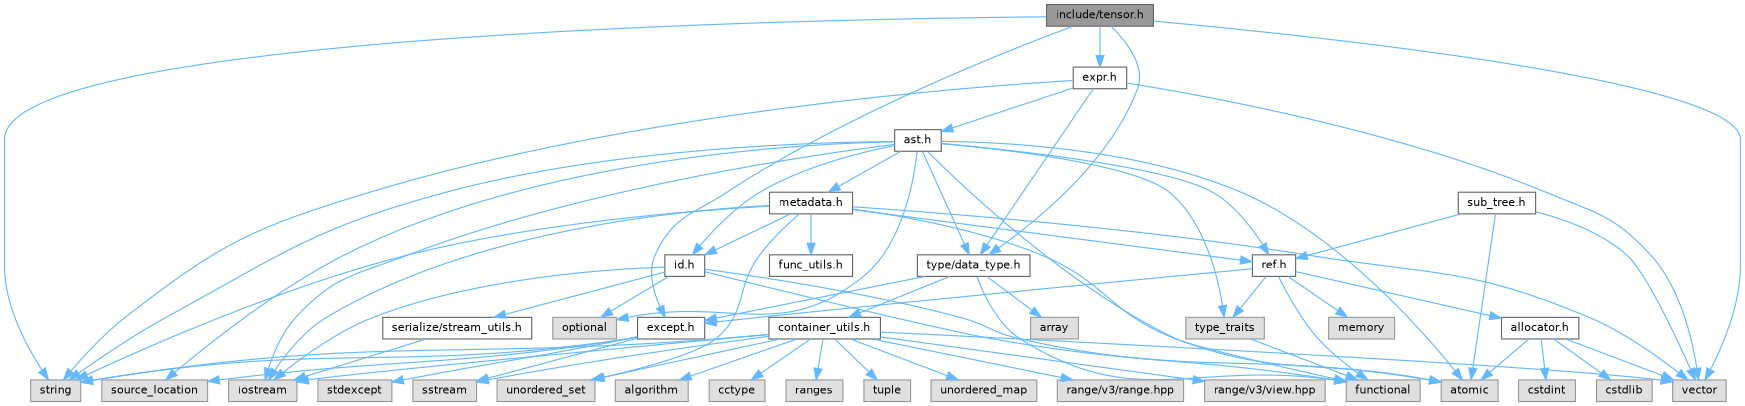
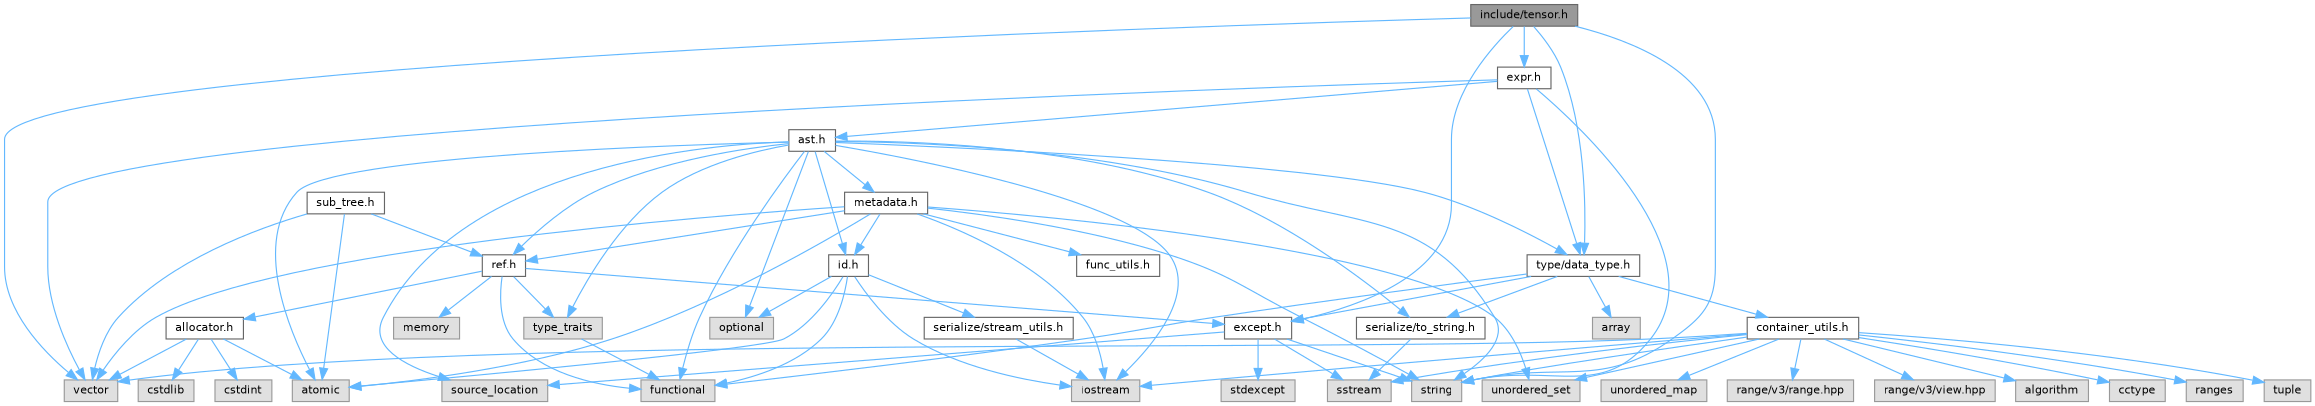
none -> (1421, 328)
